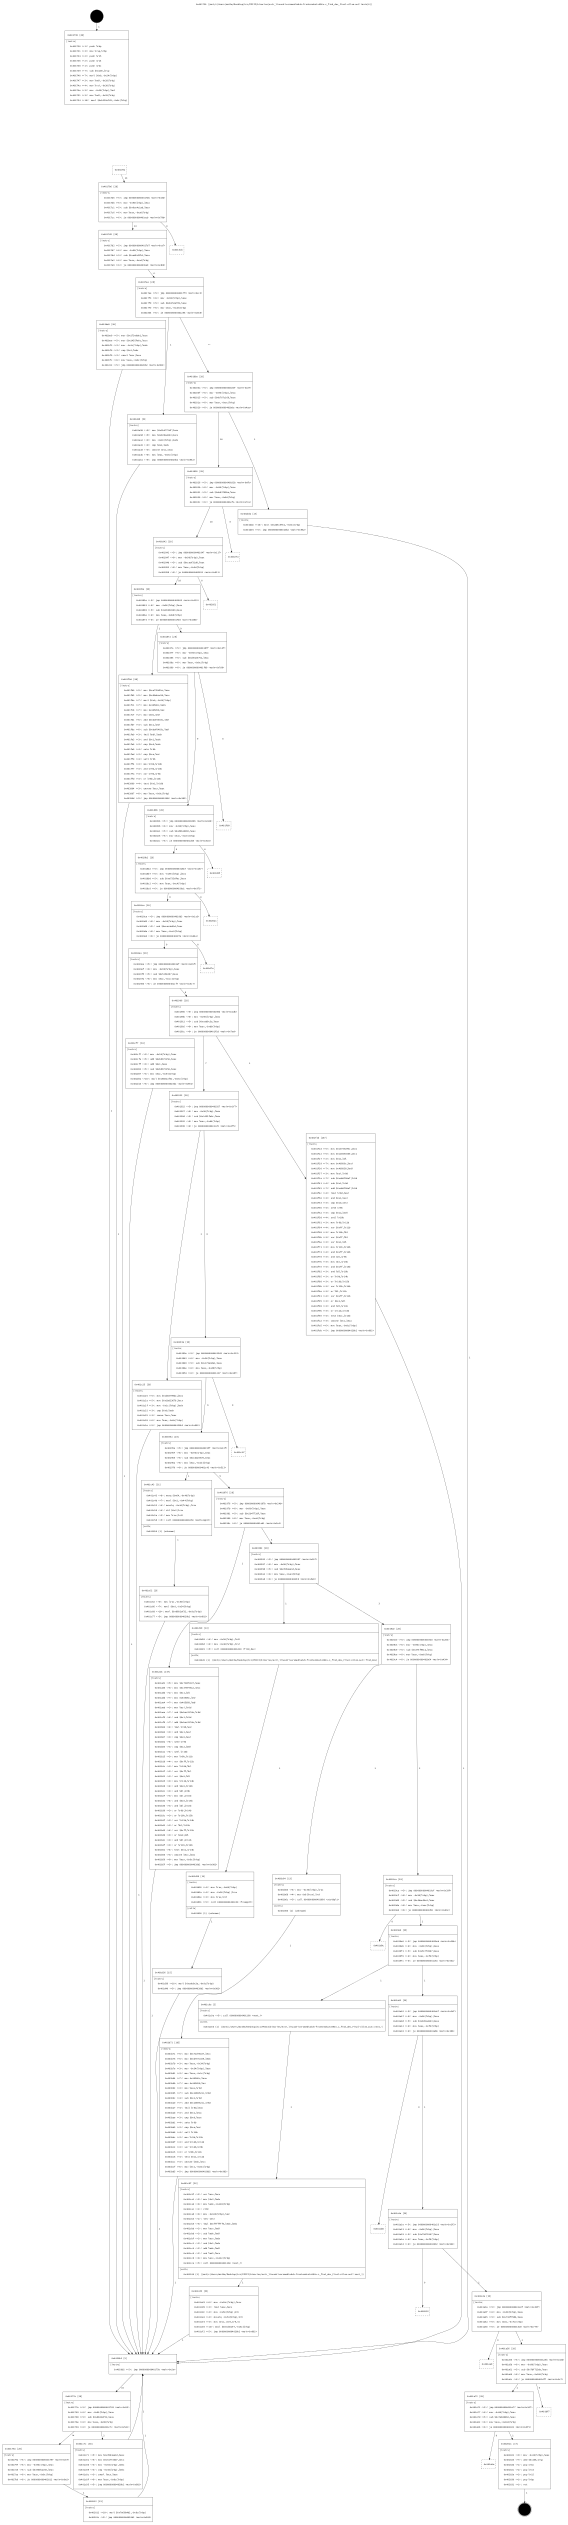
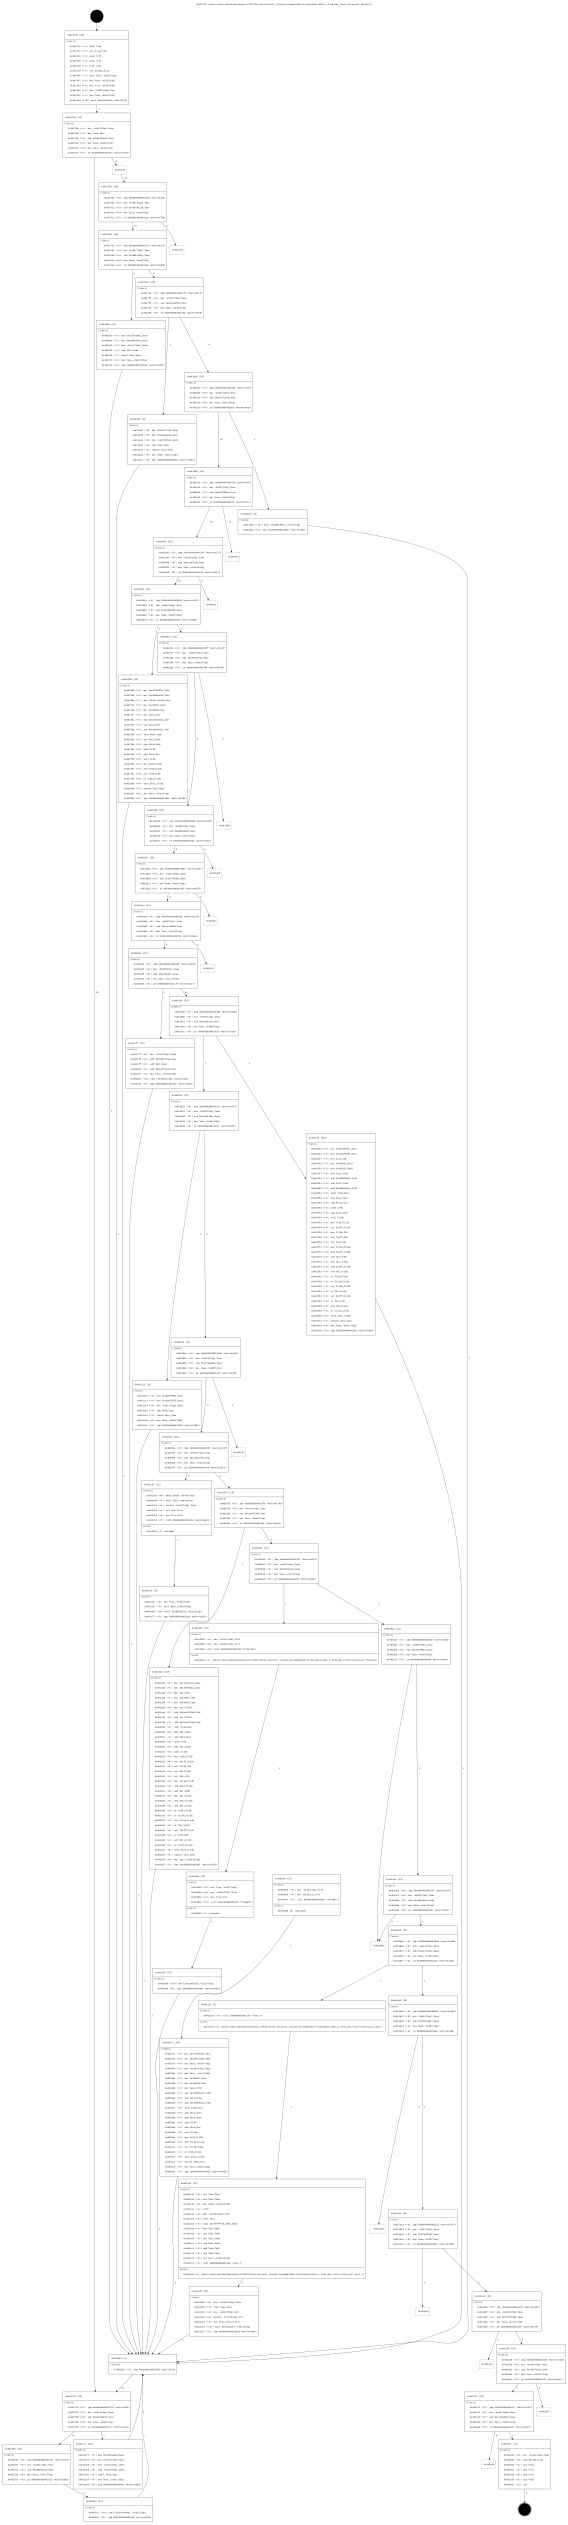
none -> (97, 135)
none -> (132, 294)
none -> (162, 1013)
(325, 1760) -> (388, 1801)
